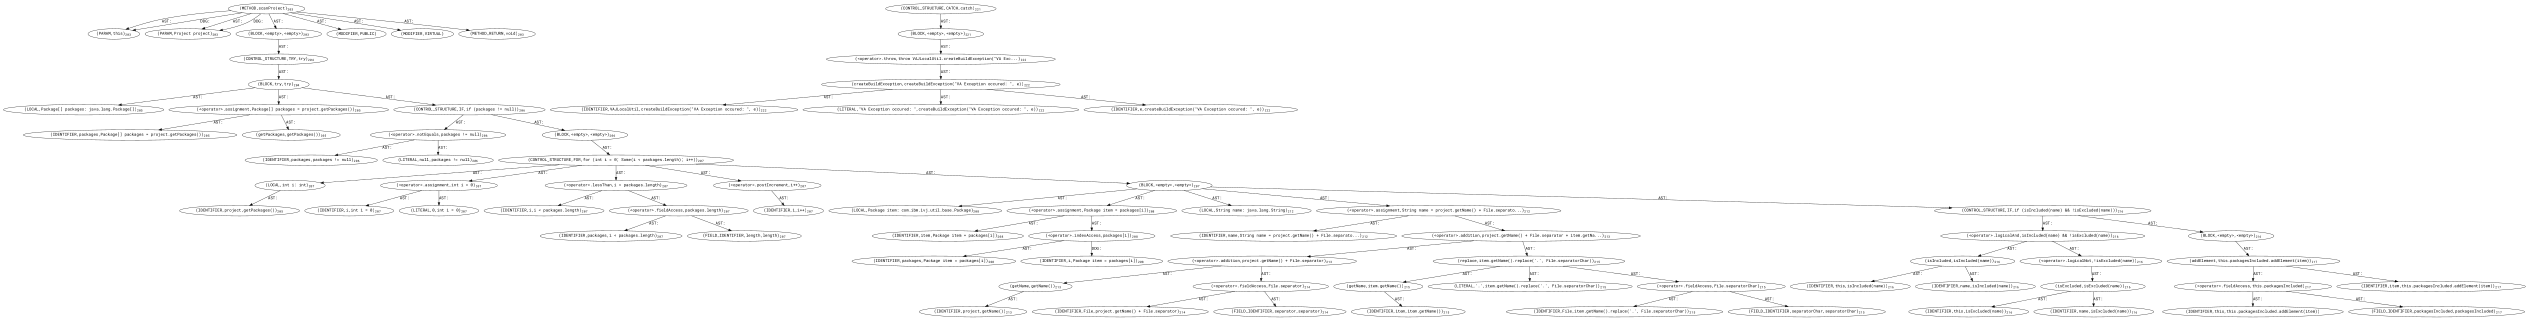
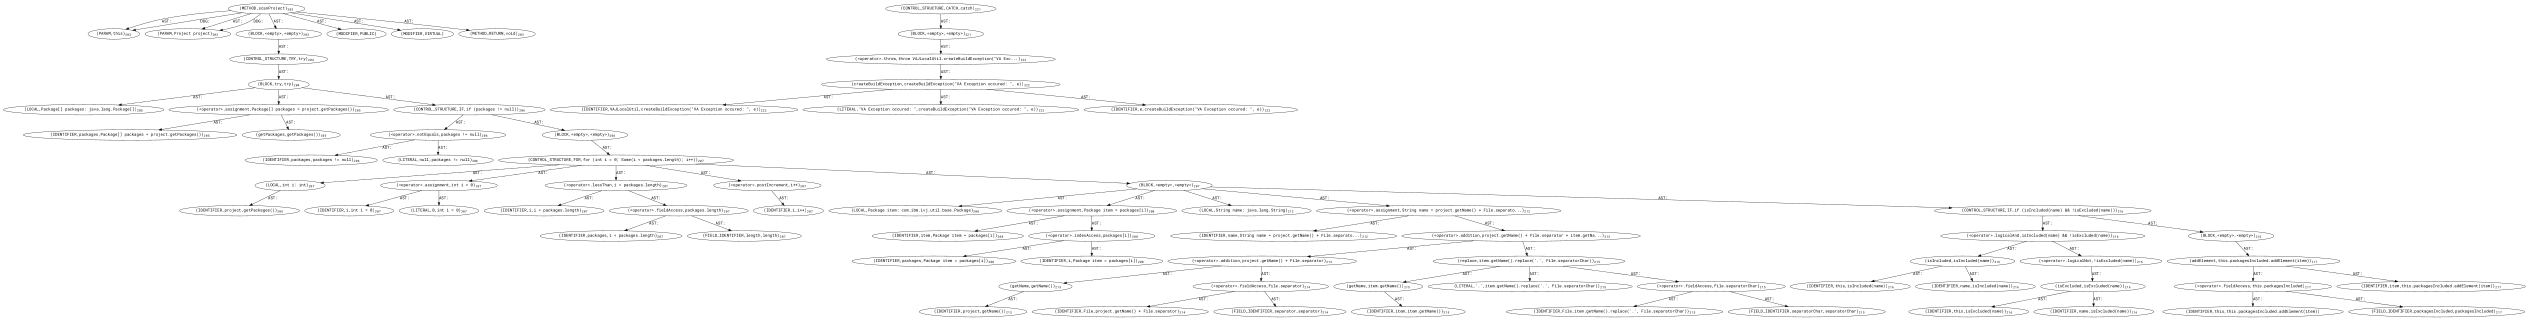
(1098, 249) -> (1098, 249)
